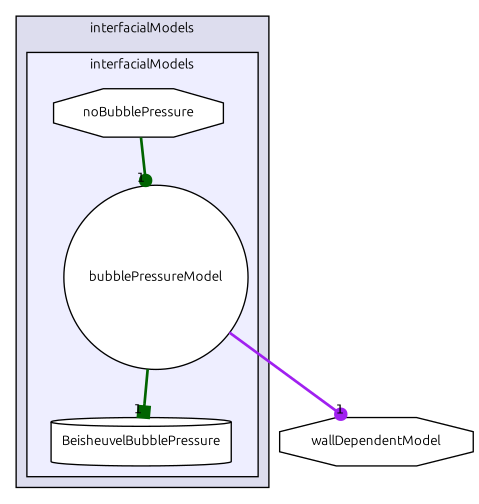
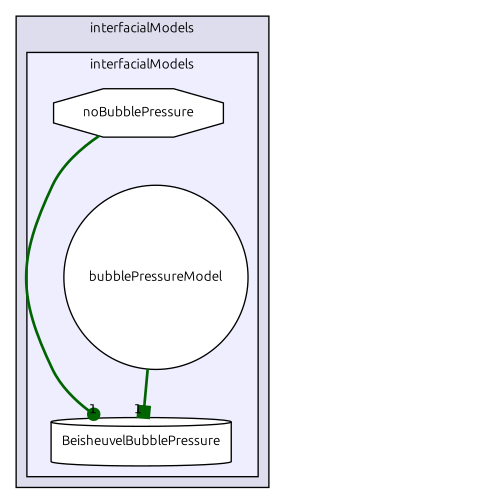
(143, 156) -> (36, 225)
(376, 442) -> none
